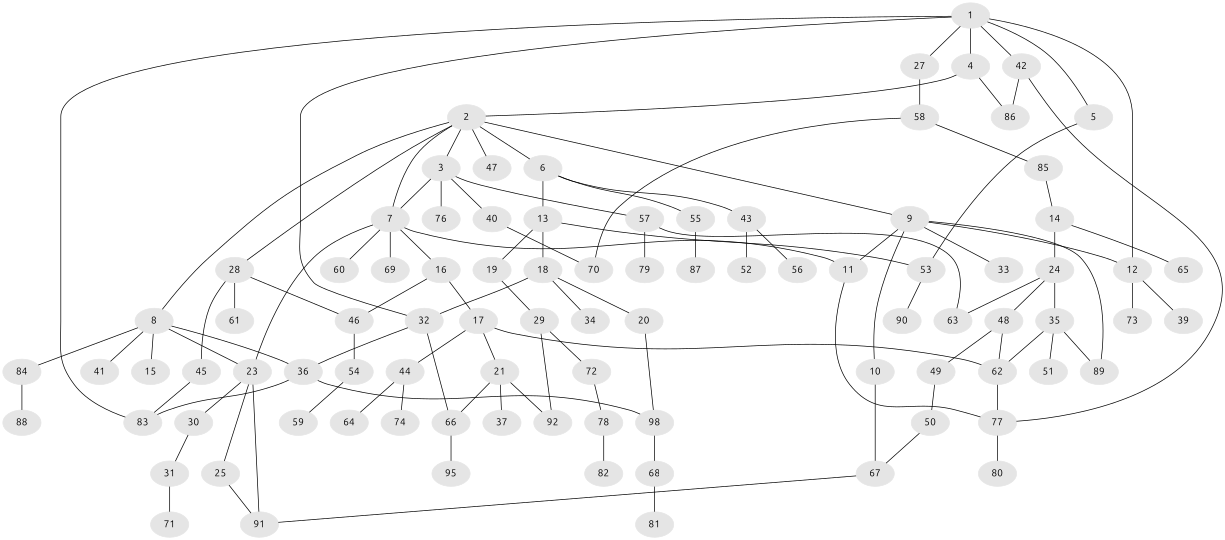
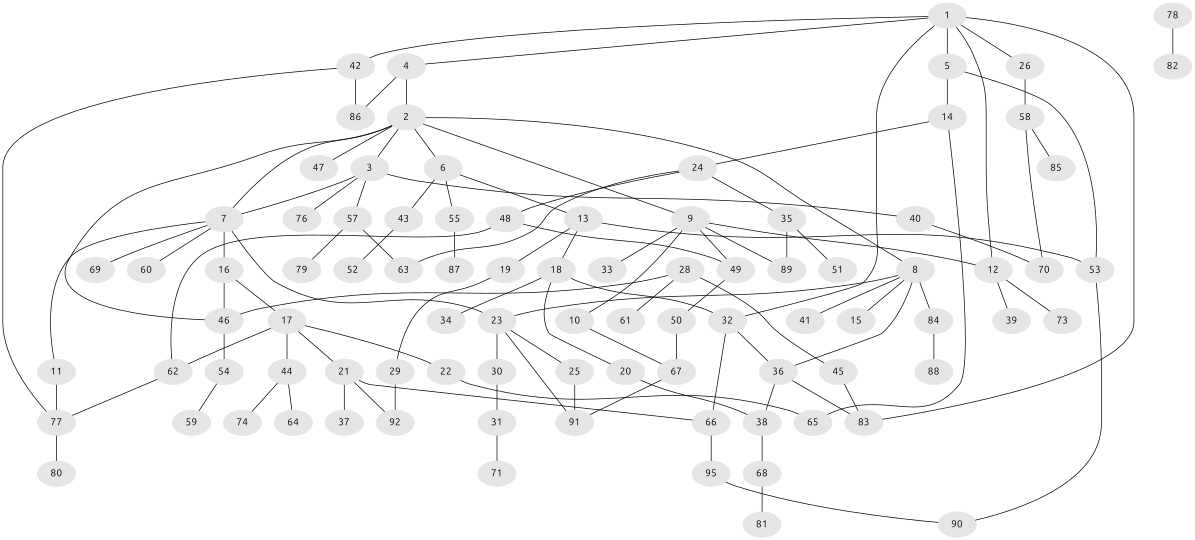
(920, 66) -> (1025, 66)
(347, 189) -> (136, 194)
(1049, 194) -> (947, 92)
(879, 245) -> (713, 245)
(797, 270) -> none
(1026, 346) -> none
none -> (446, 372)
(592, 372) -> none
(655, 423) -> (762, 423)
none -> (831, 508)
